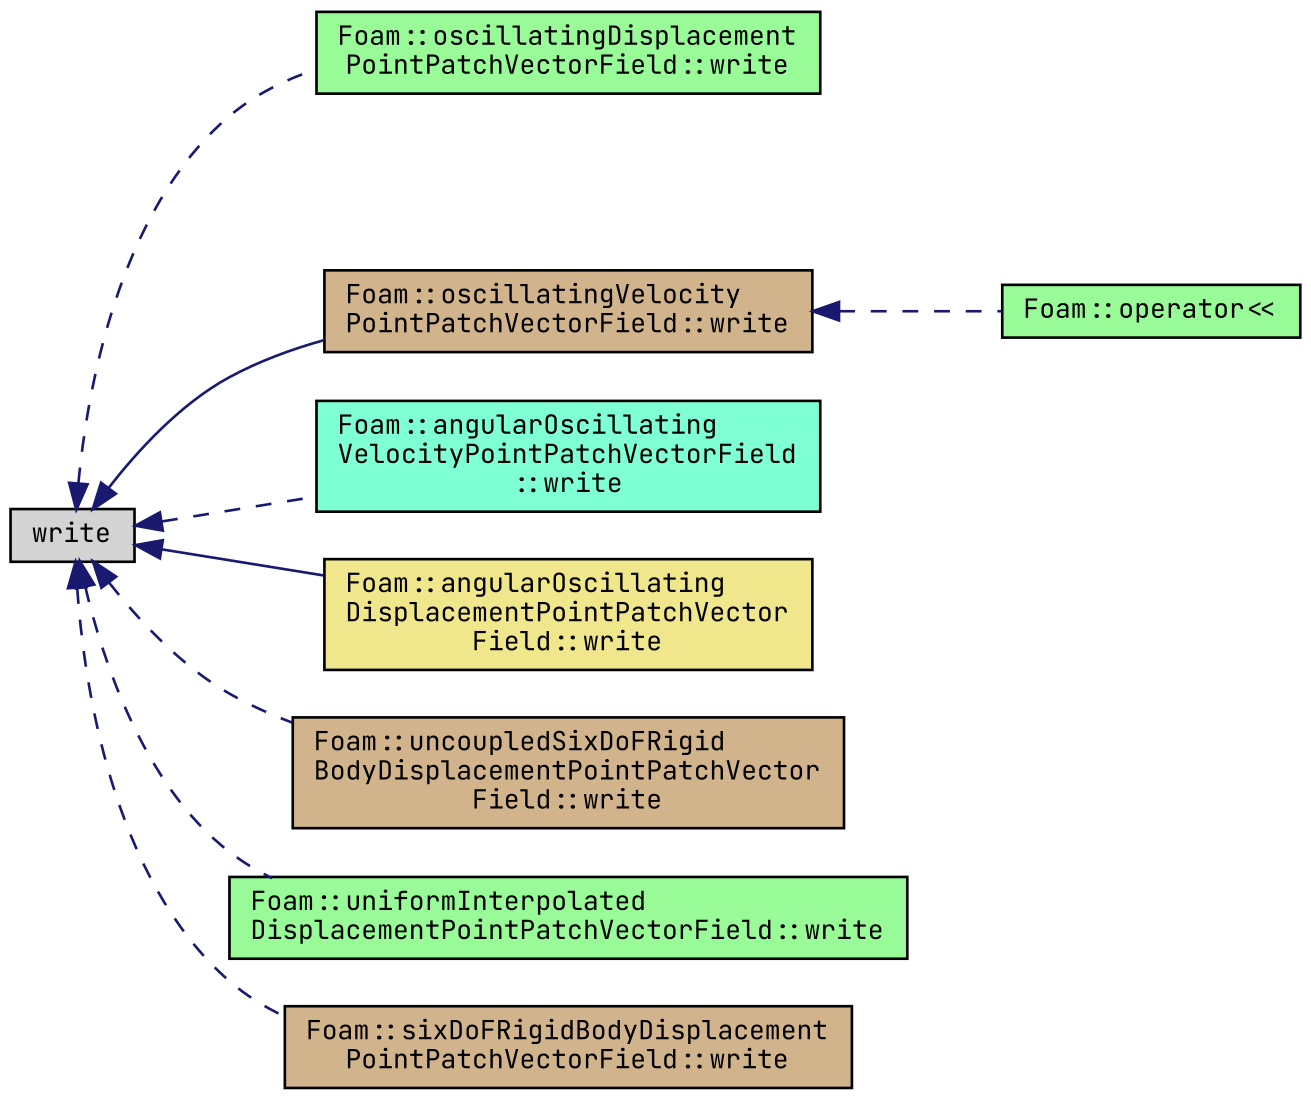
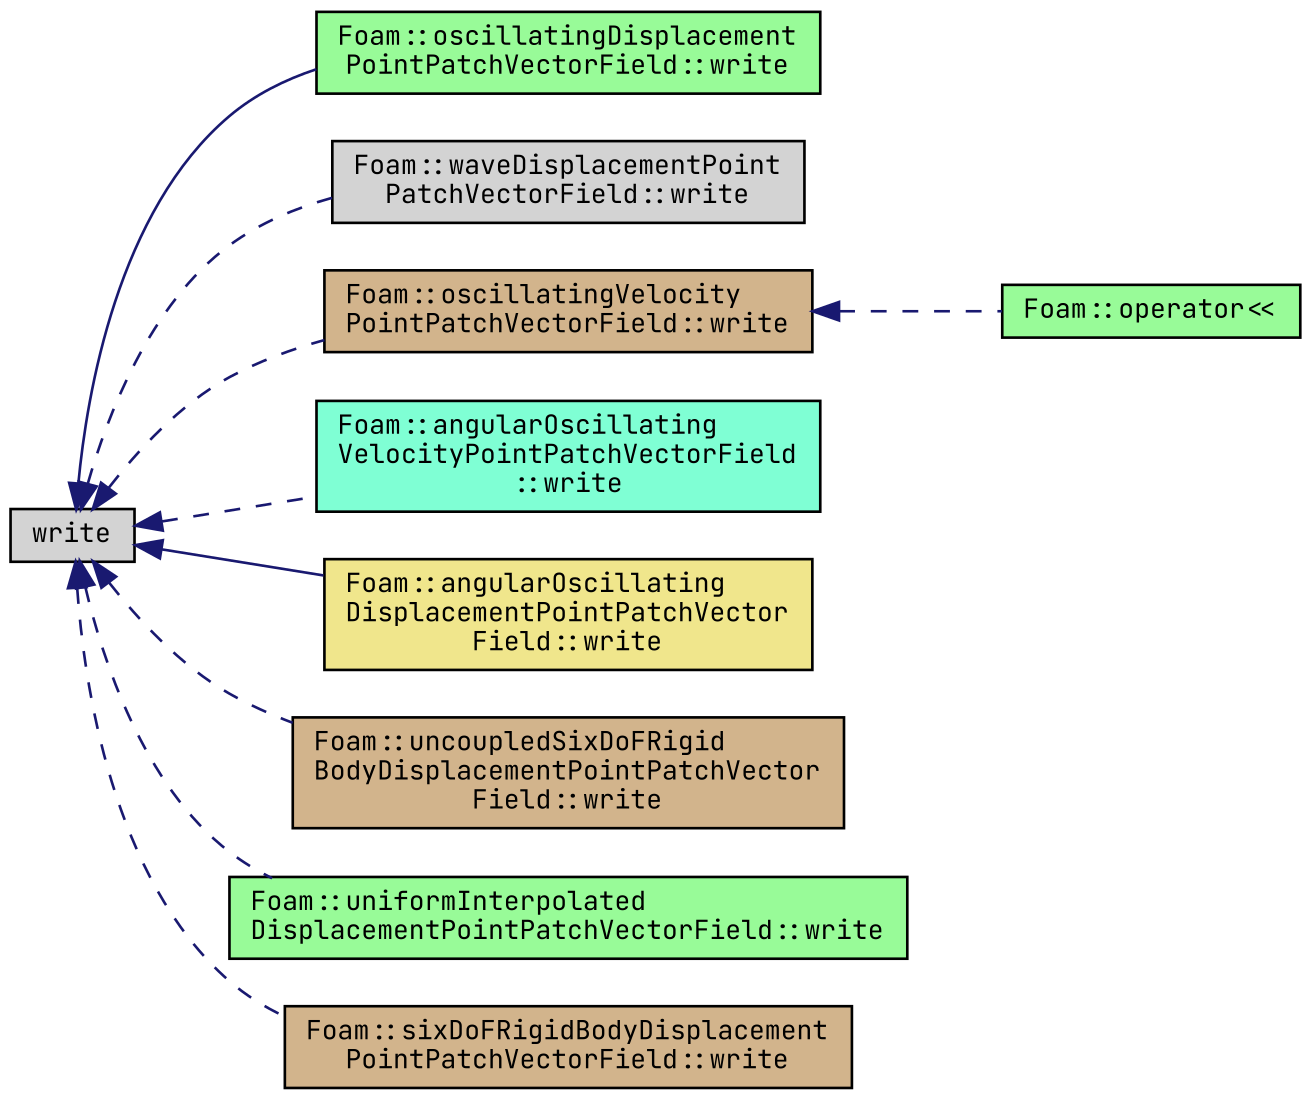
none -> (568, 182)
(140, 239) -> (140, 239)
(203, 394) -> (203, 394)
